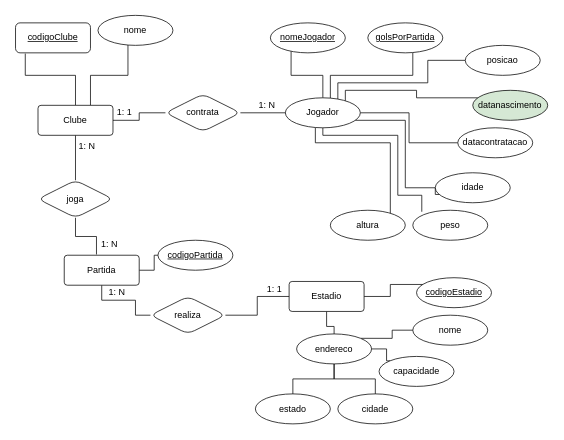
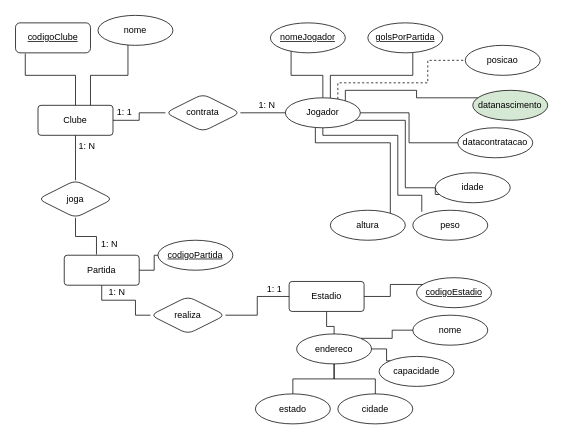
(405, 83) -> (405, 83)
